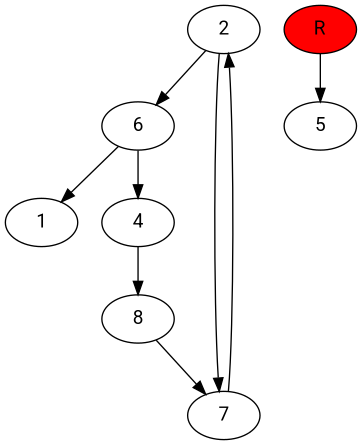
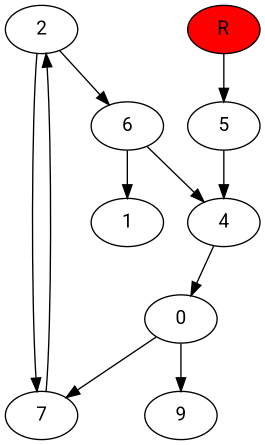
none -> (224, 168)
(138, 319) -> (181, 319)
none -> (181, 415)
